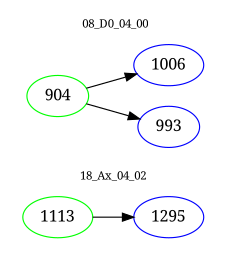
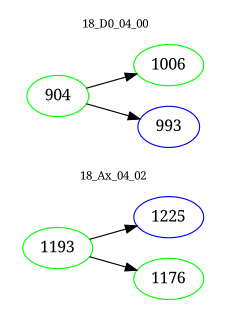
(115, 25) -> (115, 25)
(169, 65) -> (169, 65)
(58, 217) -> (58, 248)
(169, 217) -> (169, 217)
none -> (169, 279)
